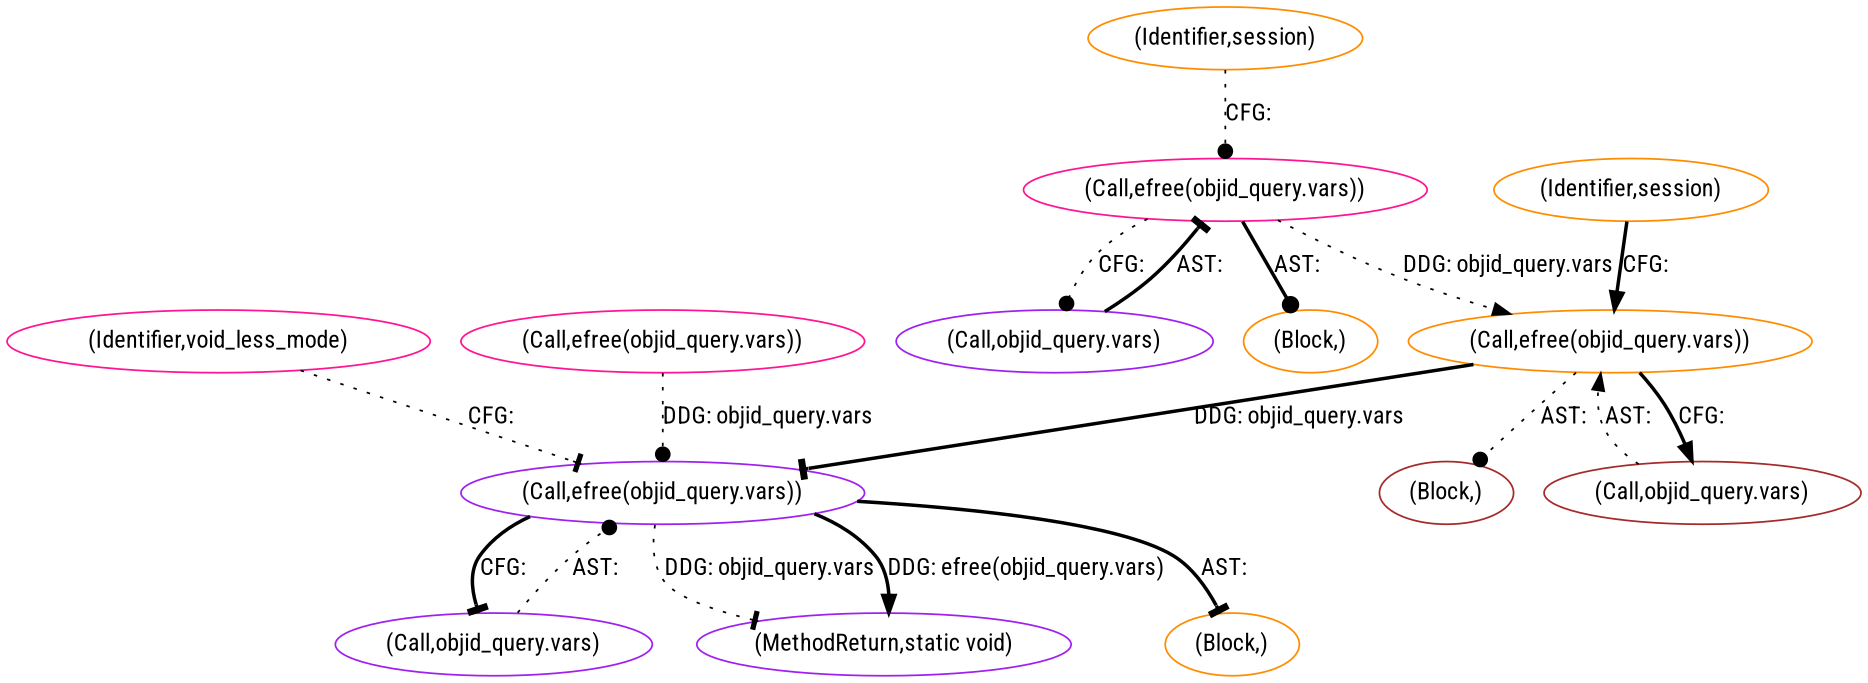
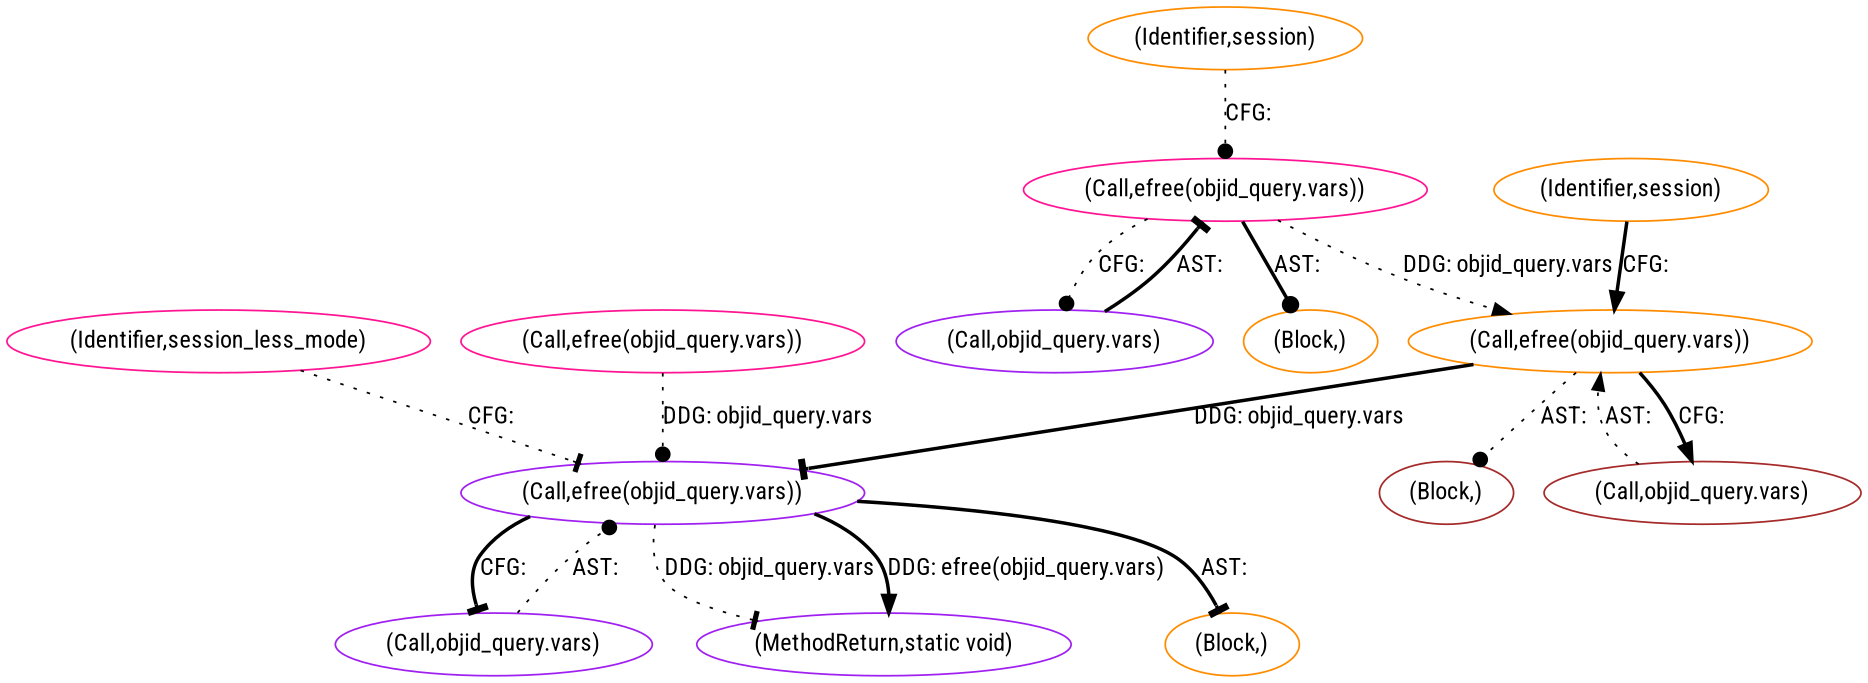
(219, 341) -> (219, 341)
